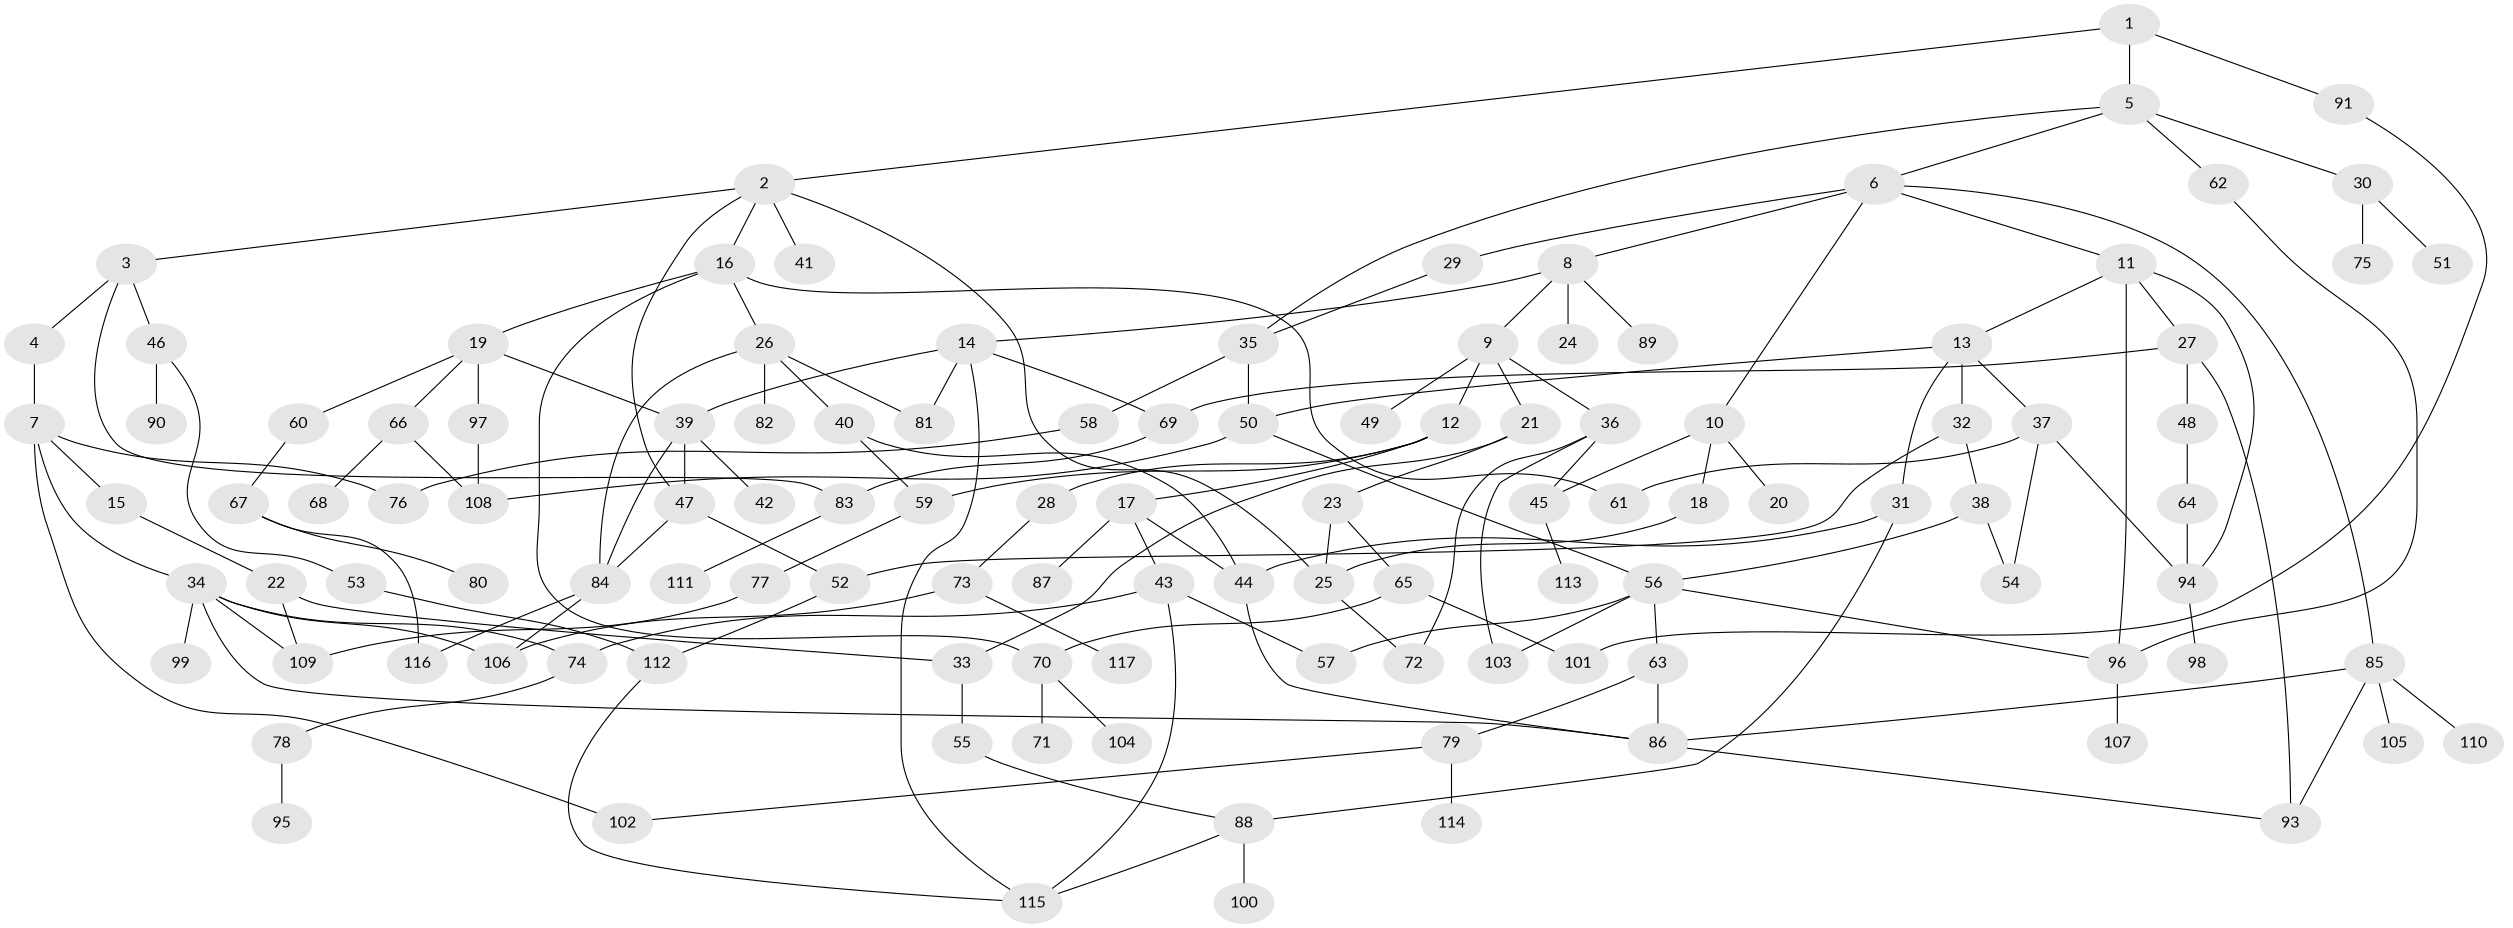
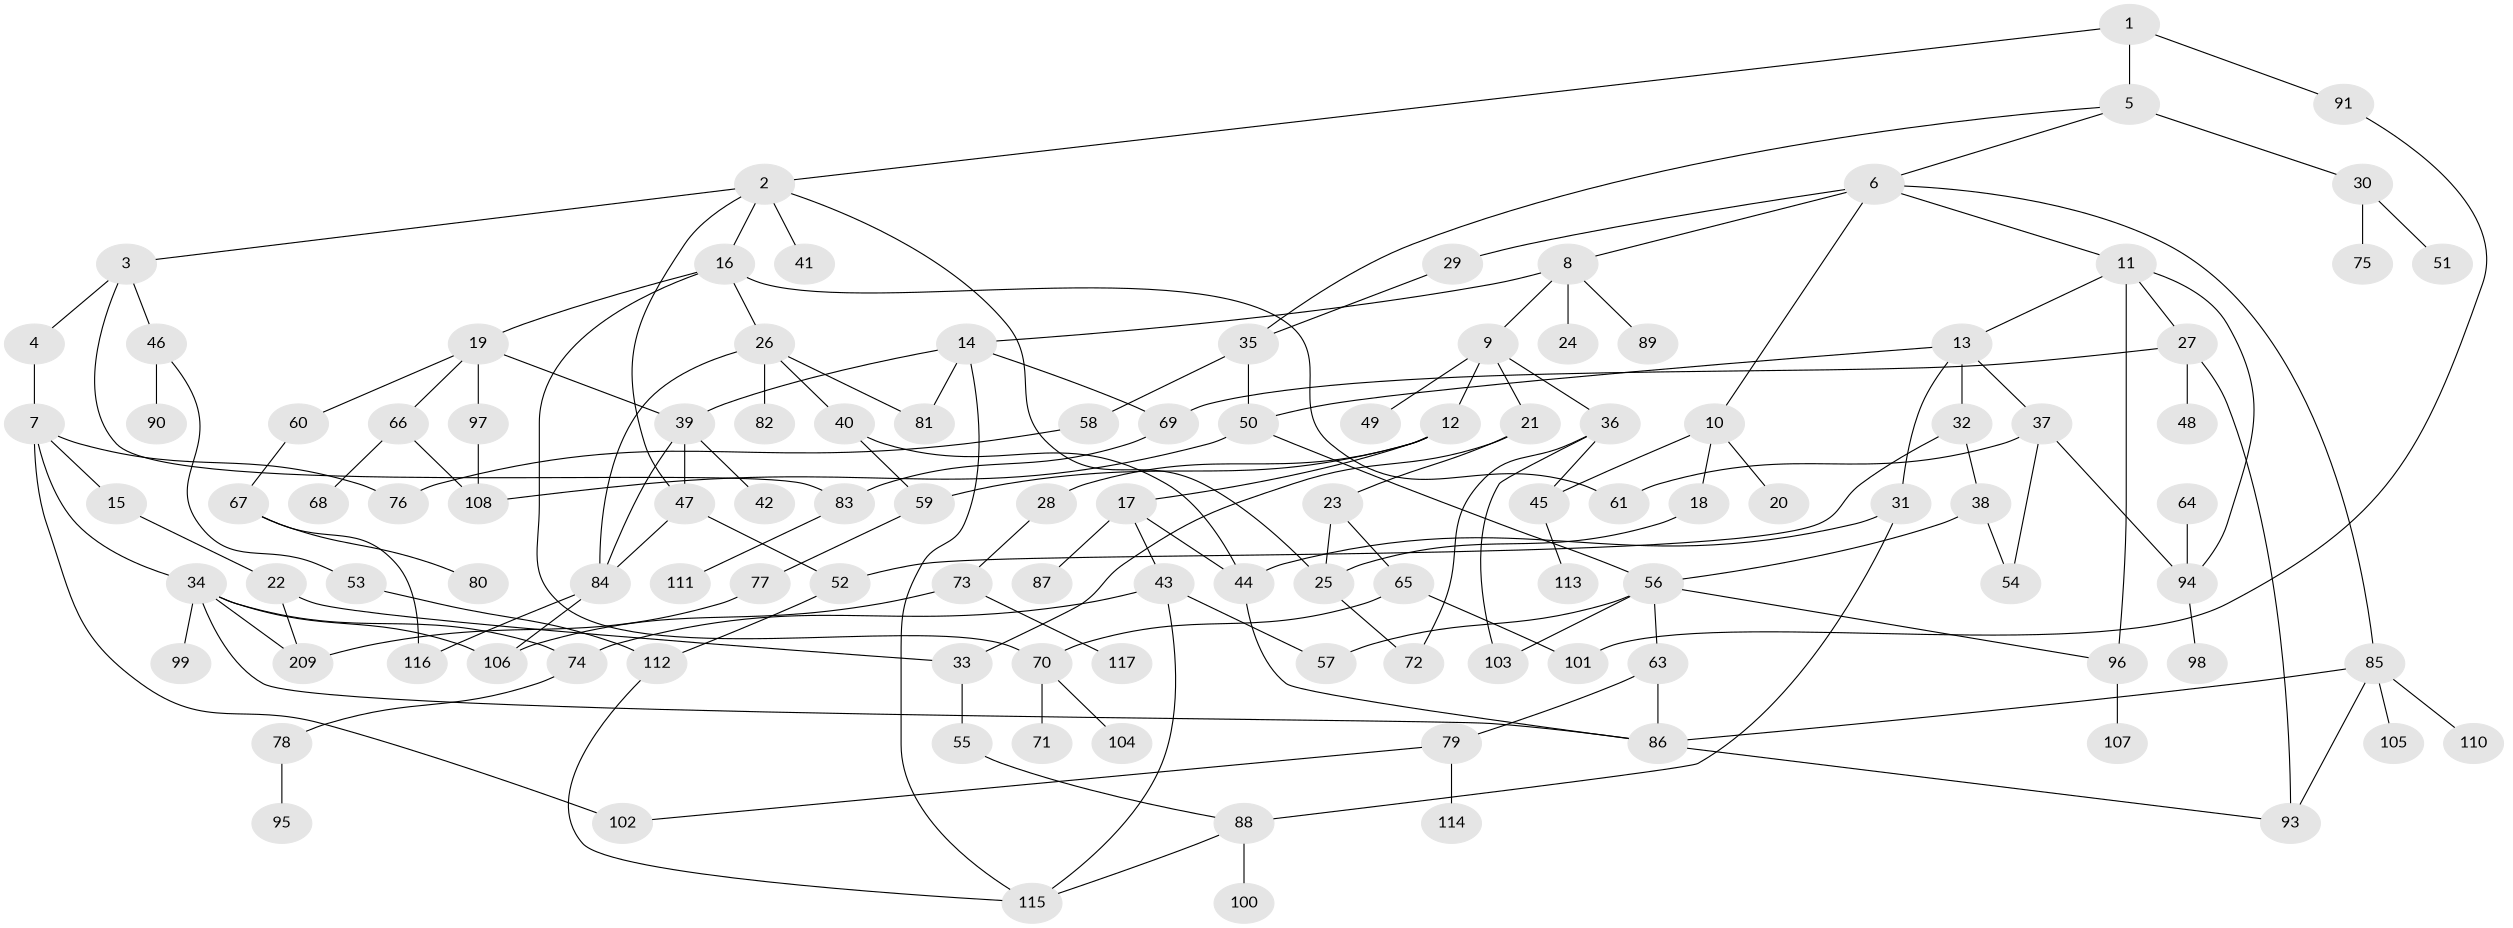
(2218, 184) -> none
(2187, 464) -> none
(303, 664) -> (303, 664)
